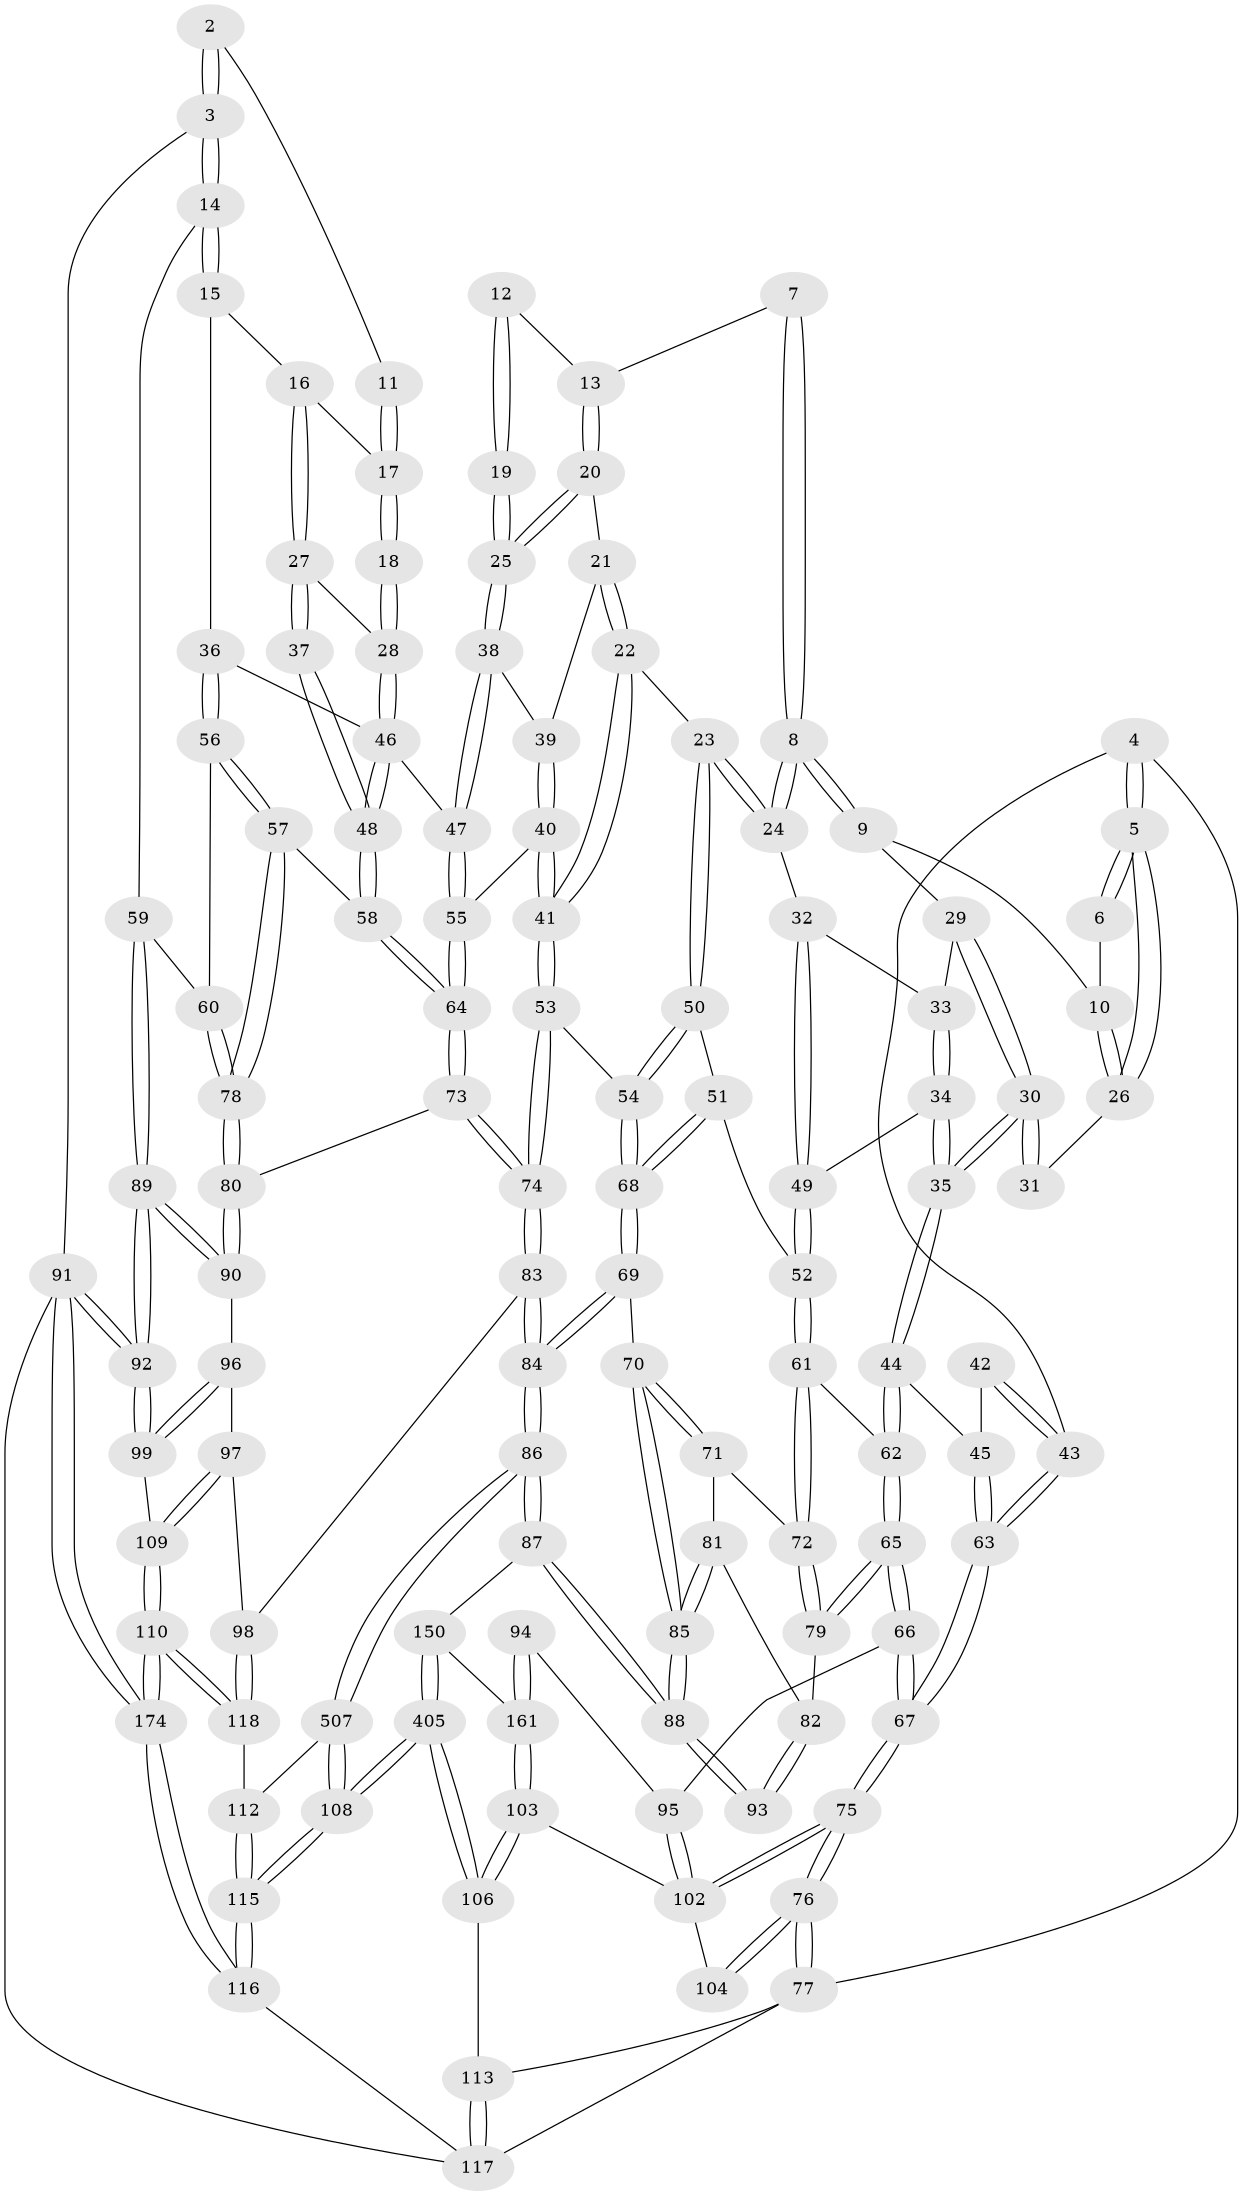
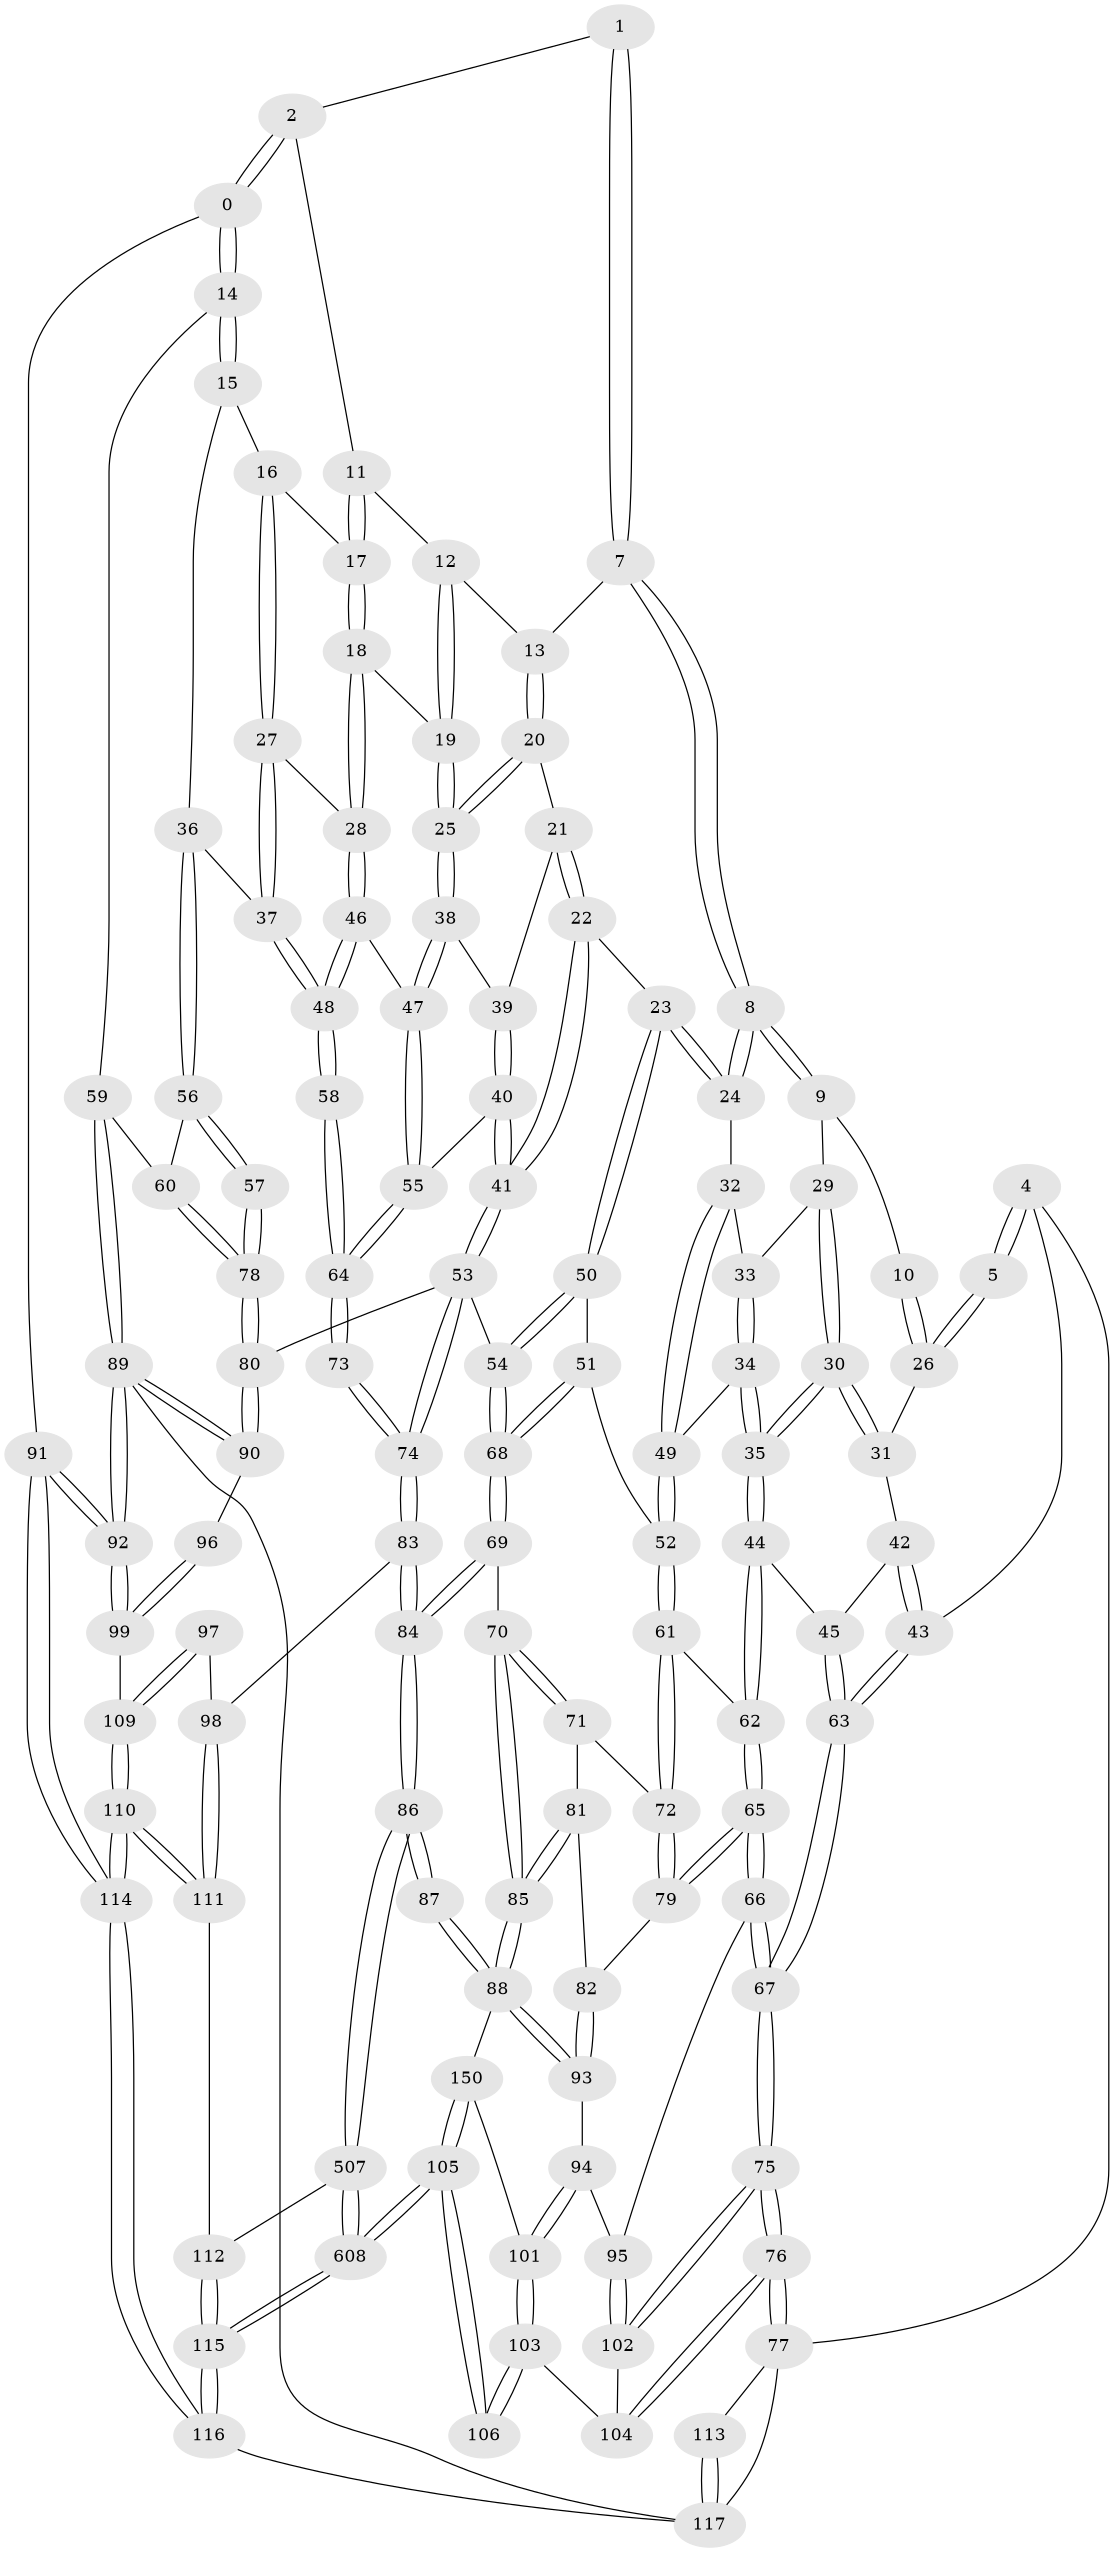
none -> (621, 27)
(211, 116) -> (228, 206)
none -> (401, 518)
(295, 695) -> (228, 875)
none -> (401, 696)
(323, 875) -> none
(1100, 919) -> none
(344, 1142) -> (359, 1317)
(232, 1410) -> none
none -> (891, 1499)
(481, 1588) -> (483, 2034)
(151, 1722) -> (116, 1900)
(244, 1722) -> (209, 1900)
(430, 1722) -> (444, 2168)
(523, 1722) -> (525, 2257)
(337, 1811) -> (351, 2257)
(606, 1856) -> (571, 2391)
(5, 1884) -> (280, 2068)
(478, 1990) -> none
none -> (582, 2124)
